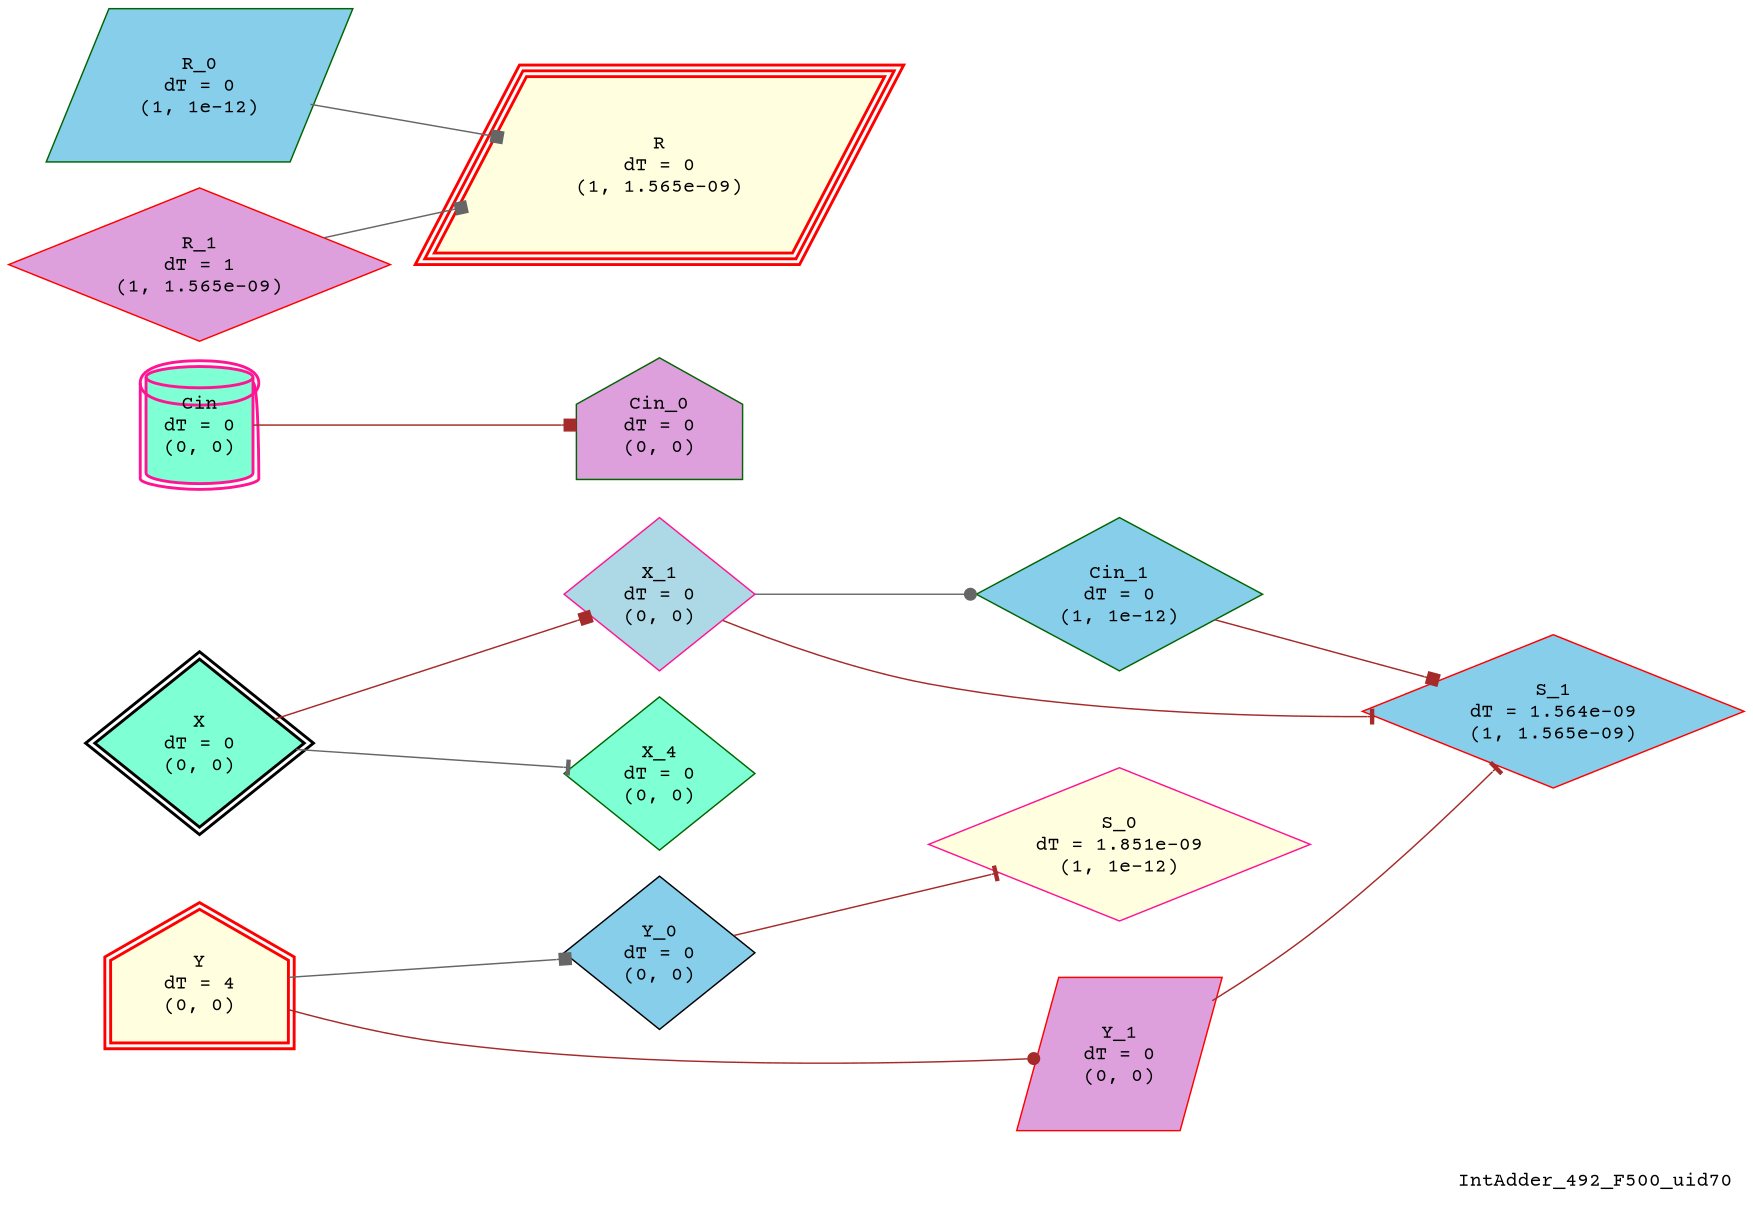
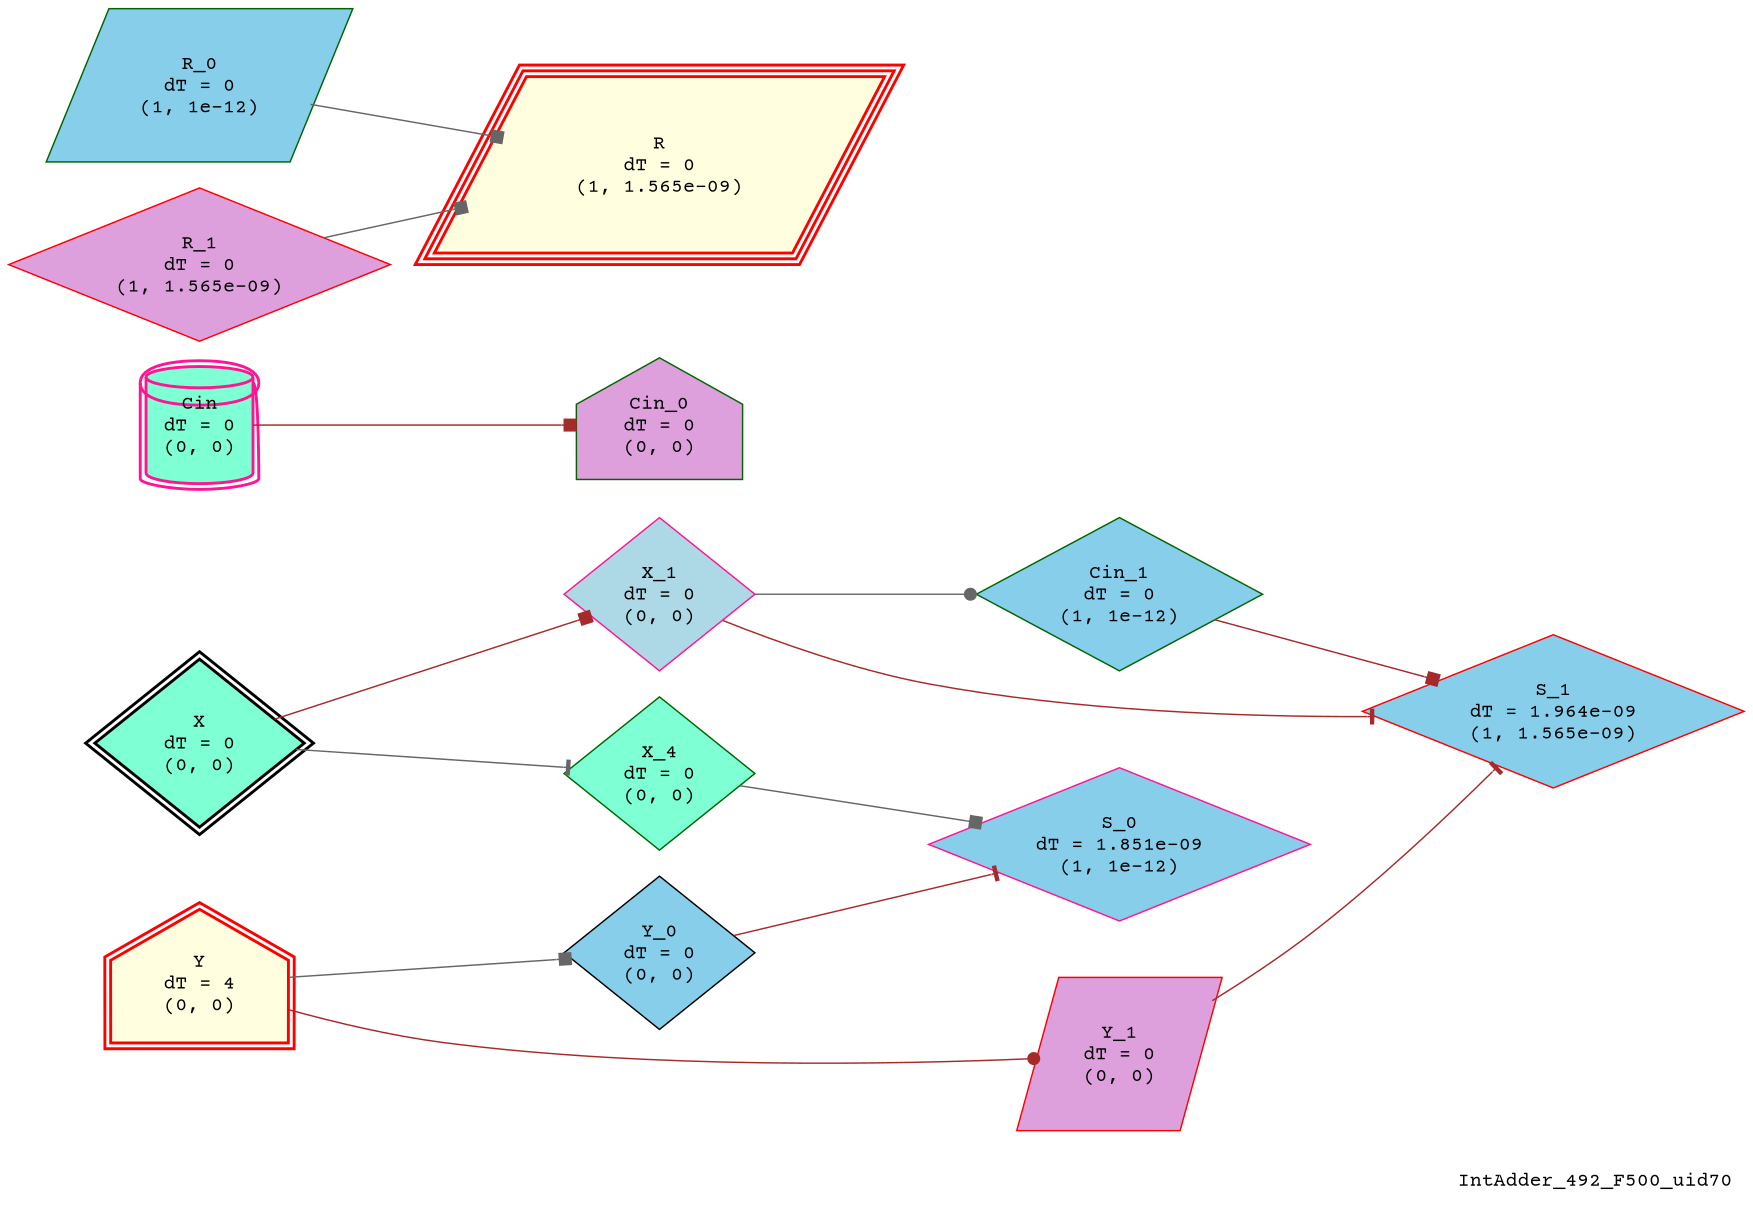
(200, 265) -> (200, 265)
(1553, 711) -> (1553, 711)
none -> (853, 803)
(1119, 844) -> (1119, 844)
